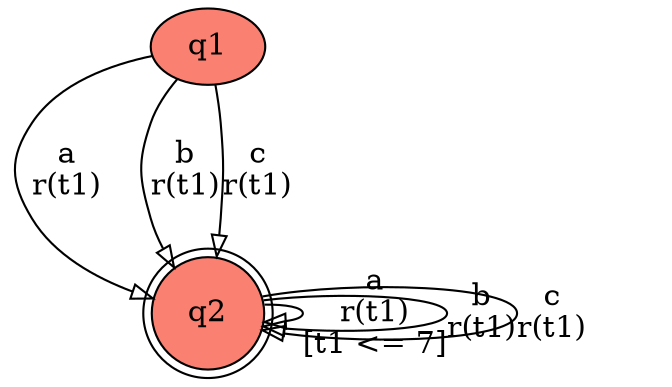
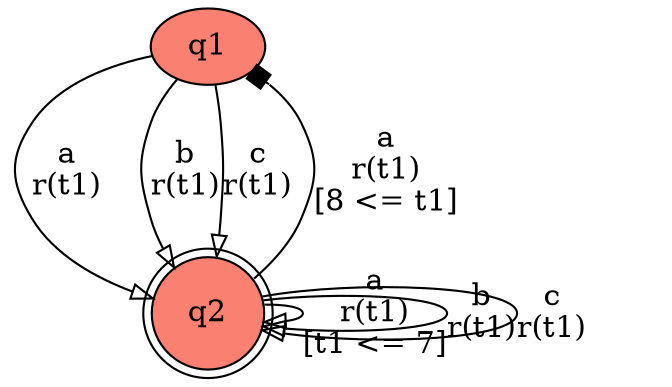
none -> (313, 184)
